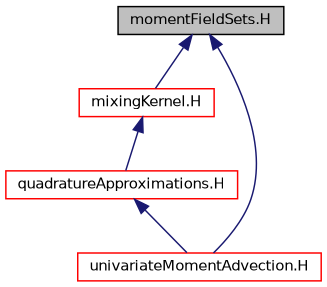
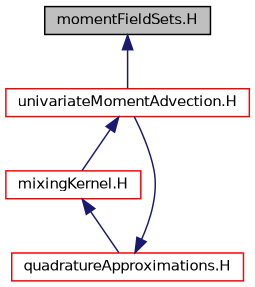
(169, 68) -> (96, 150)
